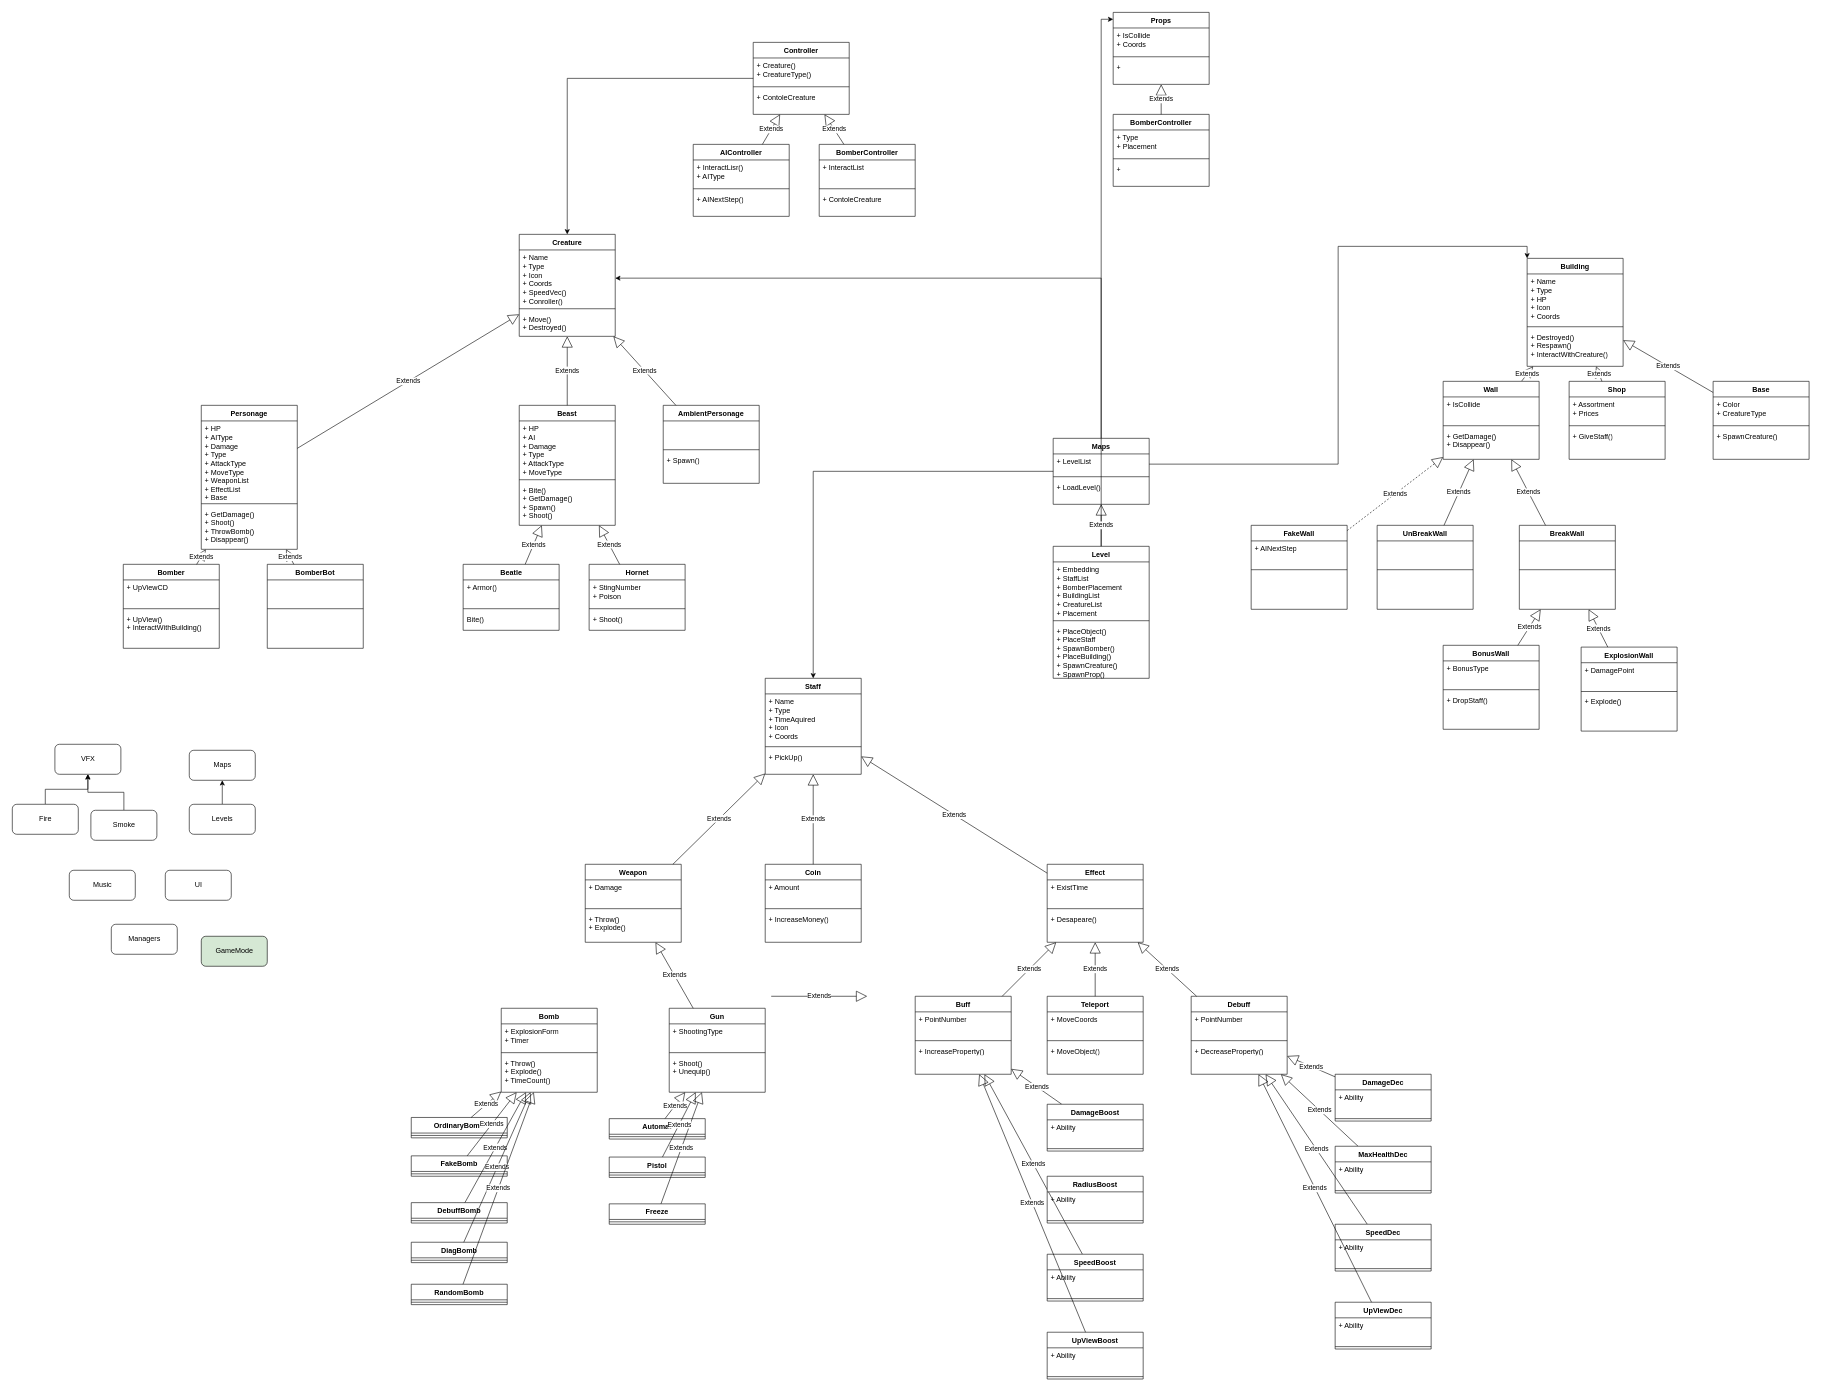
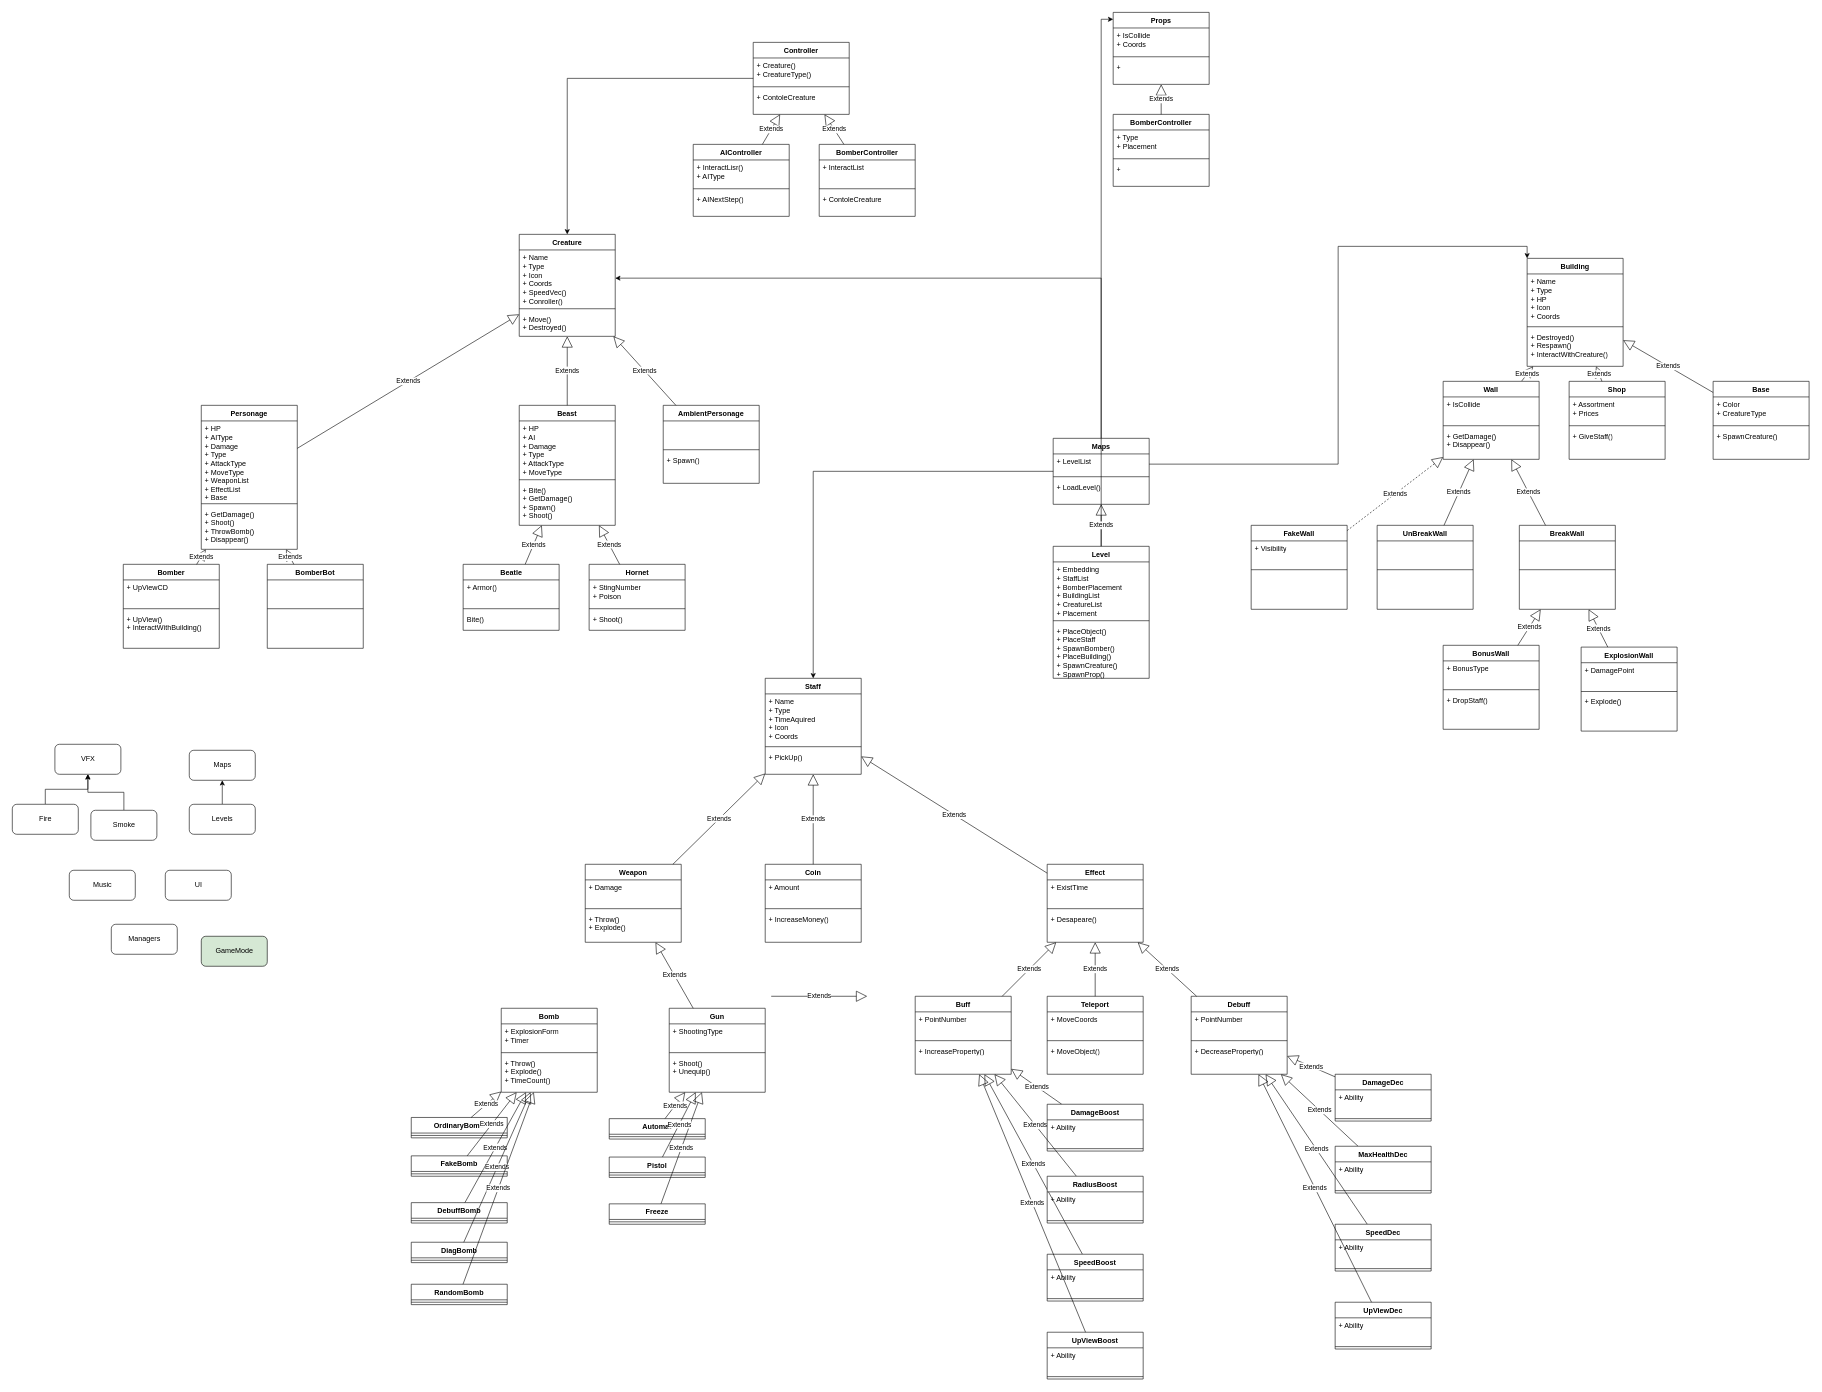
(1278, 549) -> (1273, 549)
none -> (1027, 1115)
